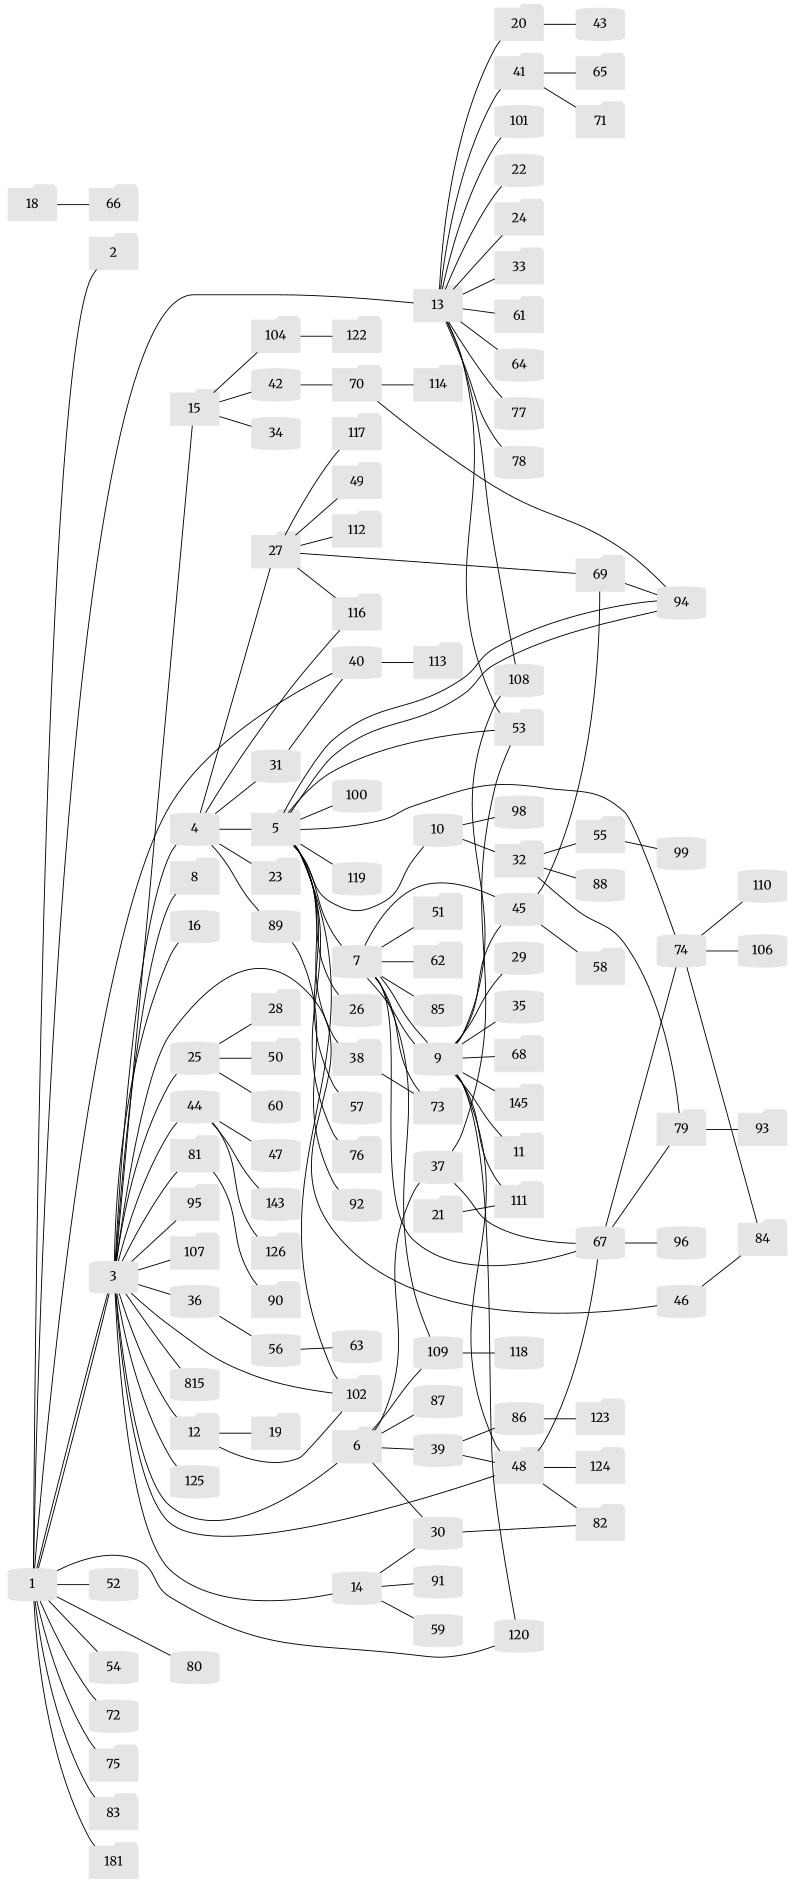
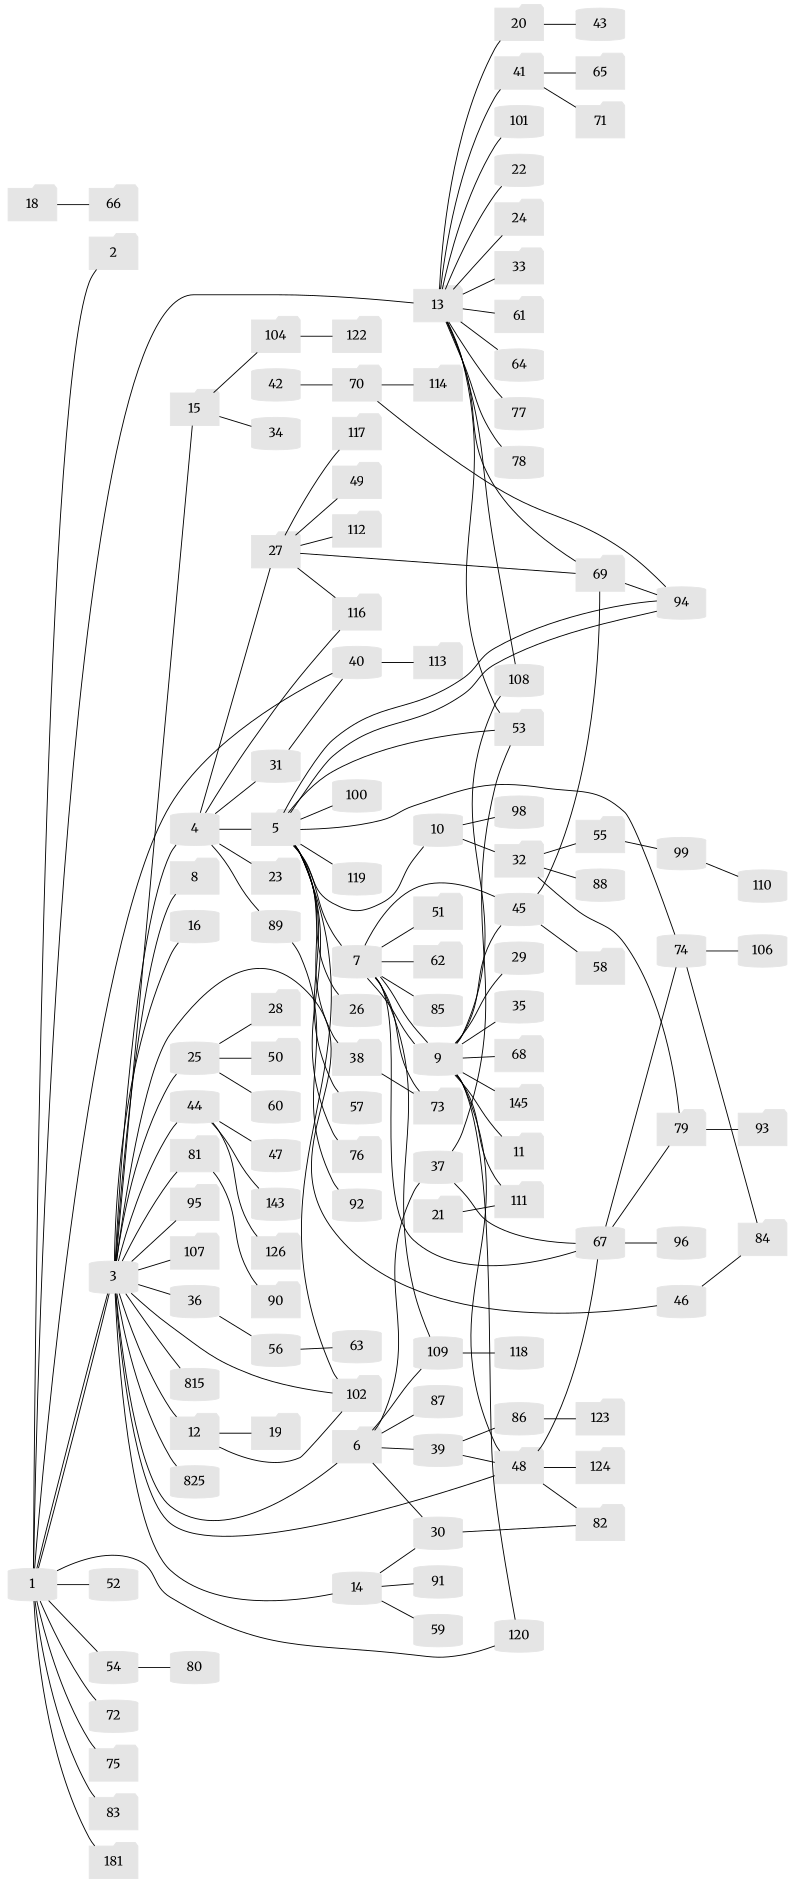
(235, 397) -> none
none -> (506, 502)
(722, 918) -> (722, 870)
(195, 1482) -> (195, 1482)
(114, 1626) -> (154, 1668)
